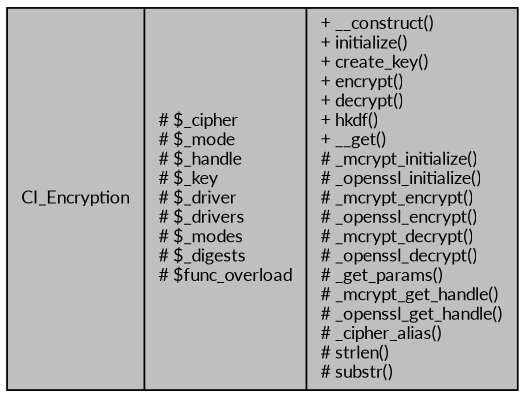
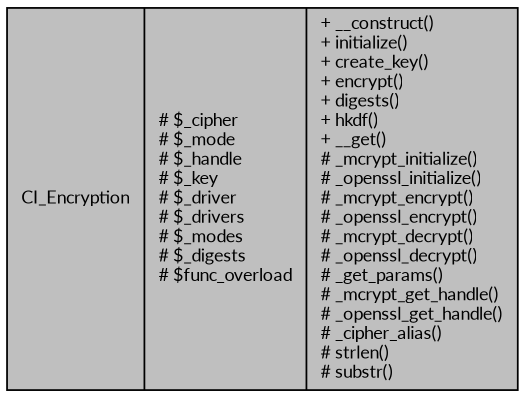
(363, 101) -> (361, 101)
